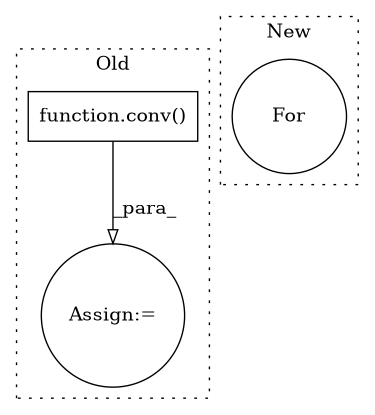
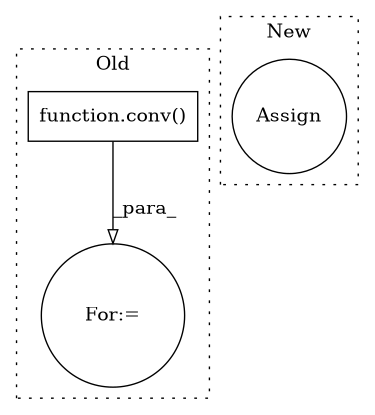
(289, 116) -> (289, 116)
(113, 316) -> (113, 316)
